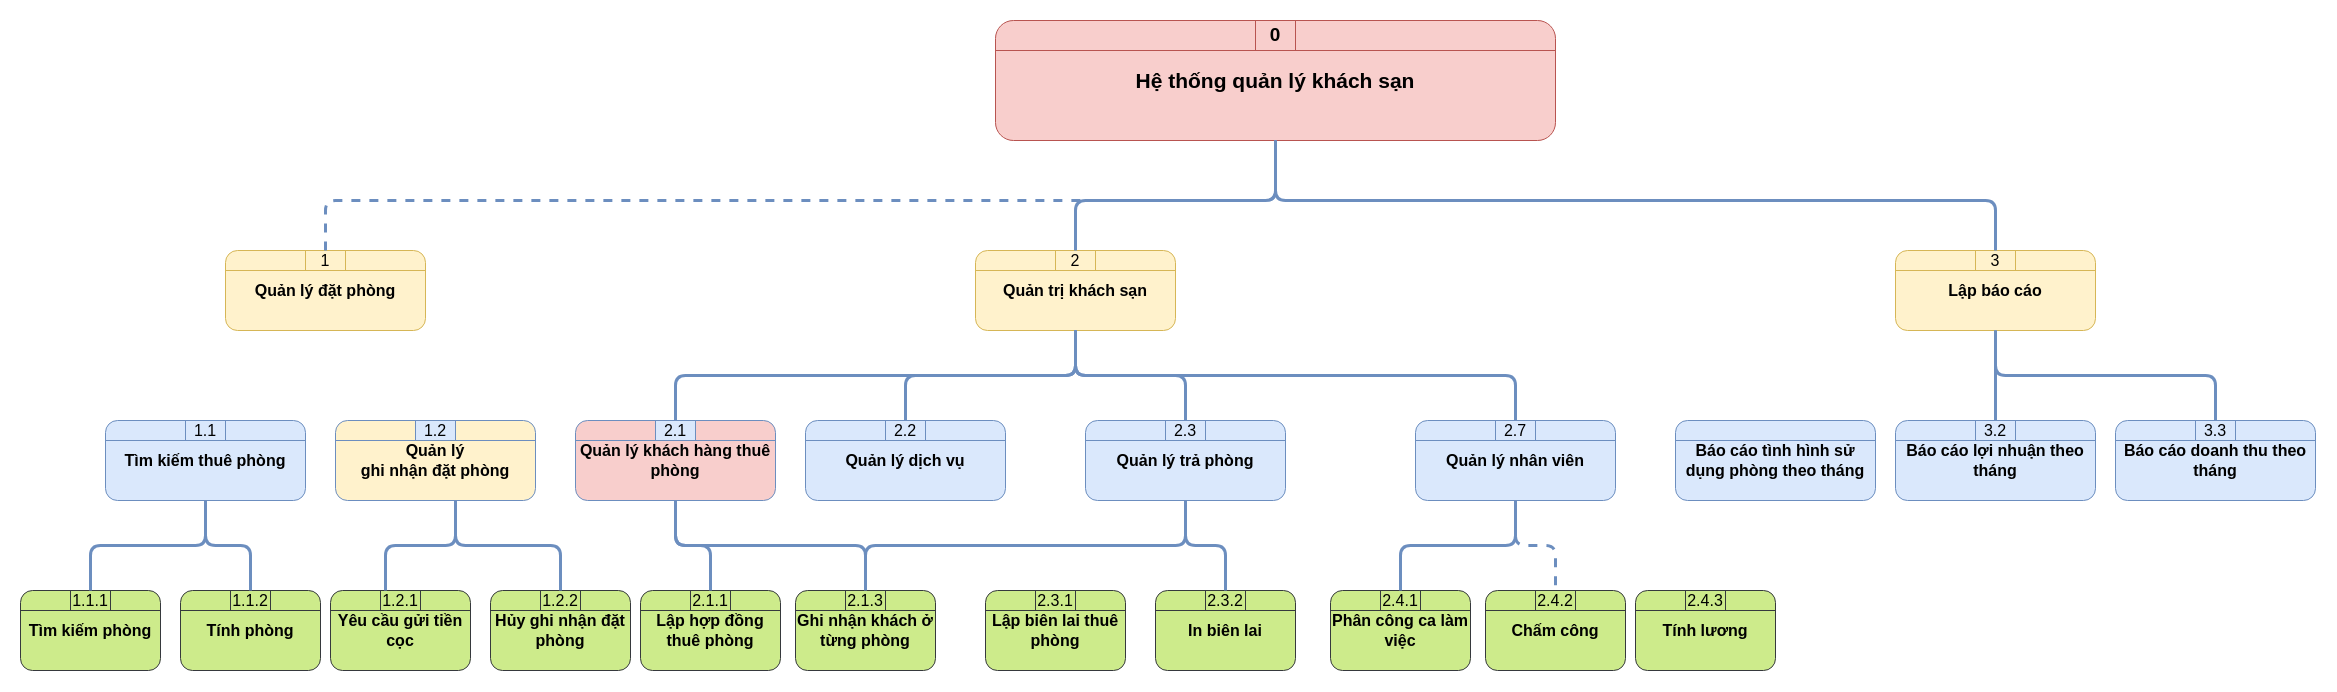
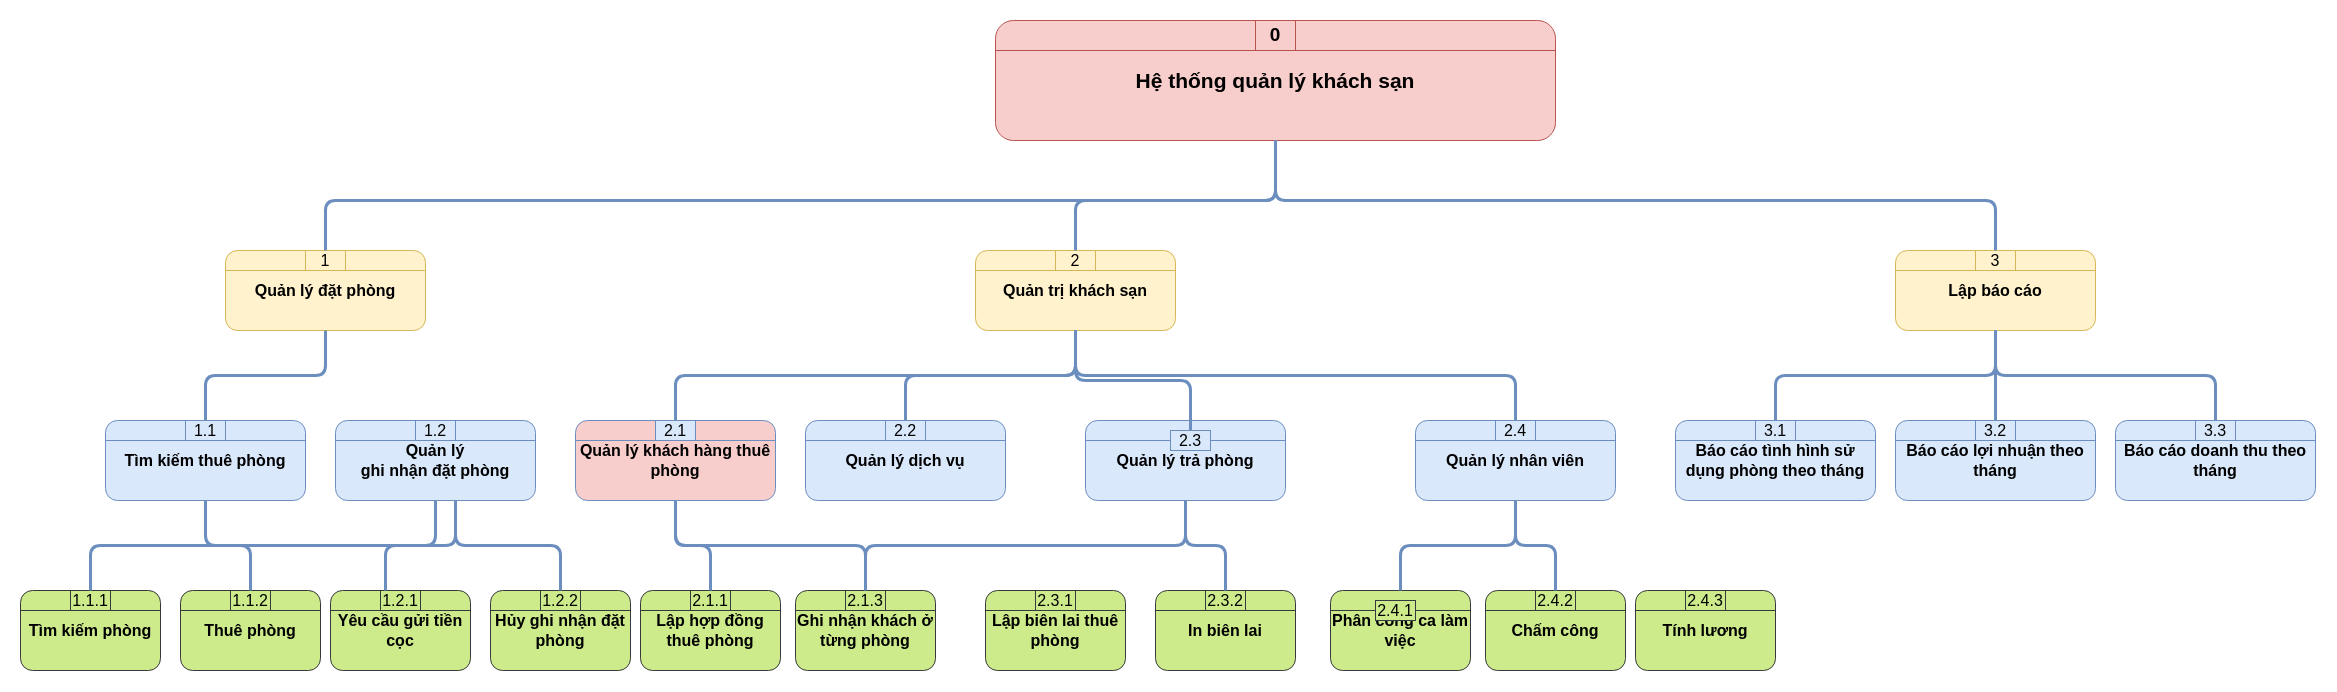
(683, 201) -> (683, 201)
none -> (266, 376)
none -> (1866, 376)
(1186, 431) -> (1191, 441)
(1516, 431) -> (1516, 431)
none -> (1776, 431)
(436, 461) -> (436, 461)
(201, 545) -> (317, 546)
(1555, 554) -> (1555, 554)
(1401, 601) -> (1396, 611)
(251, 631) -> (251, 631)
